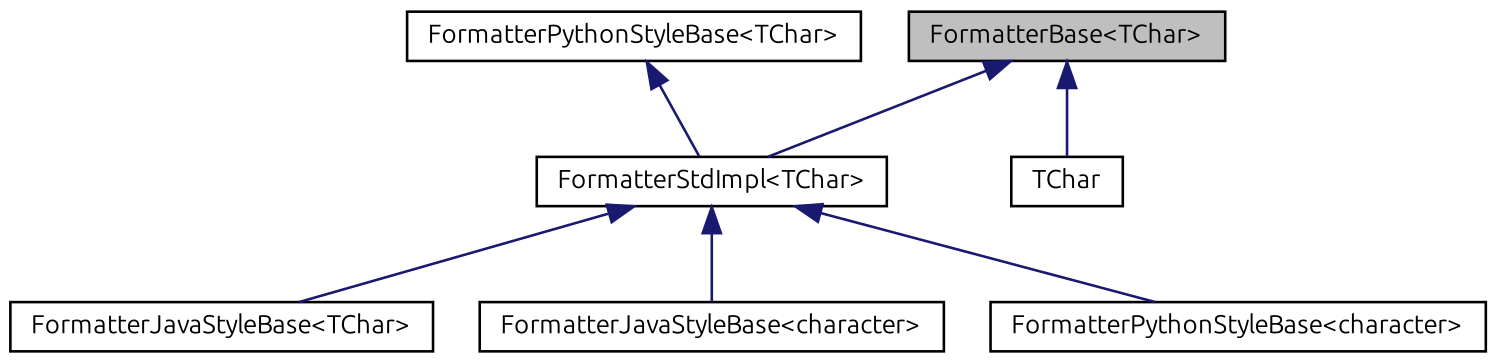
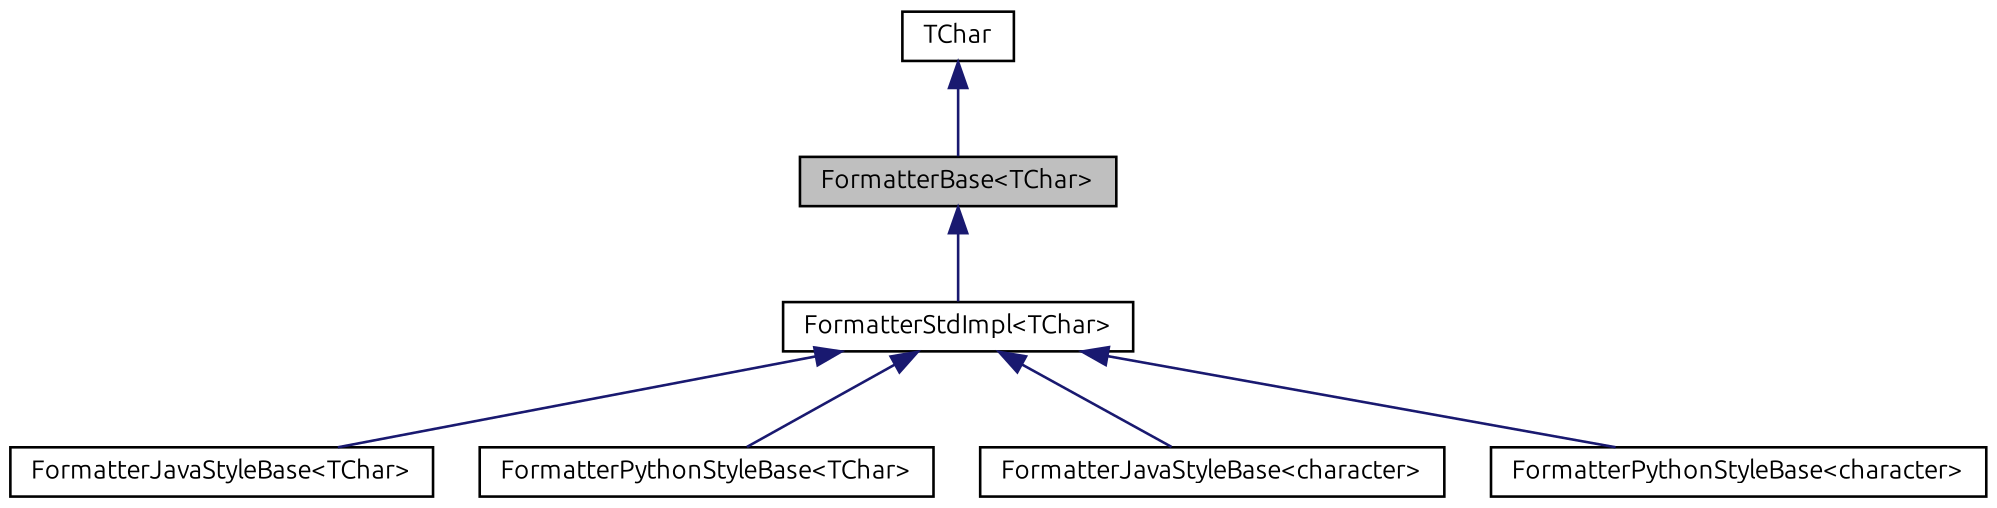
(679, 121) -> (821, 406)
(1067, 122) -> (958, 122)
